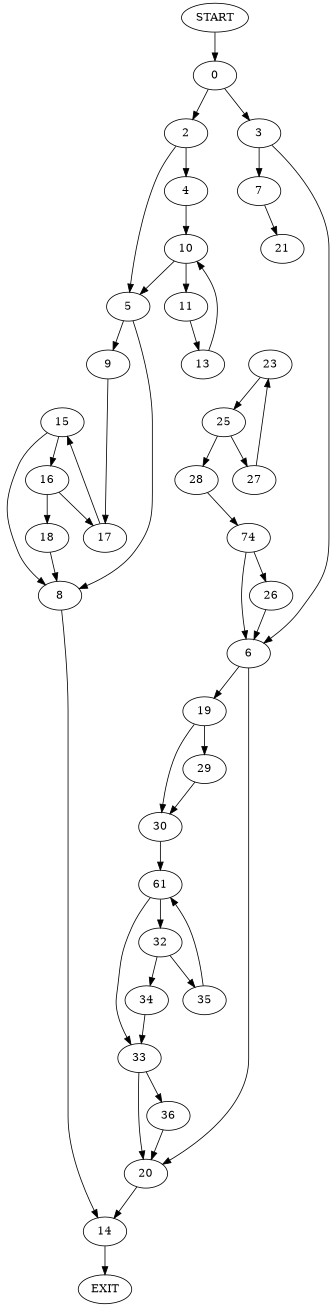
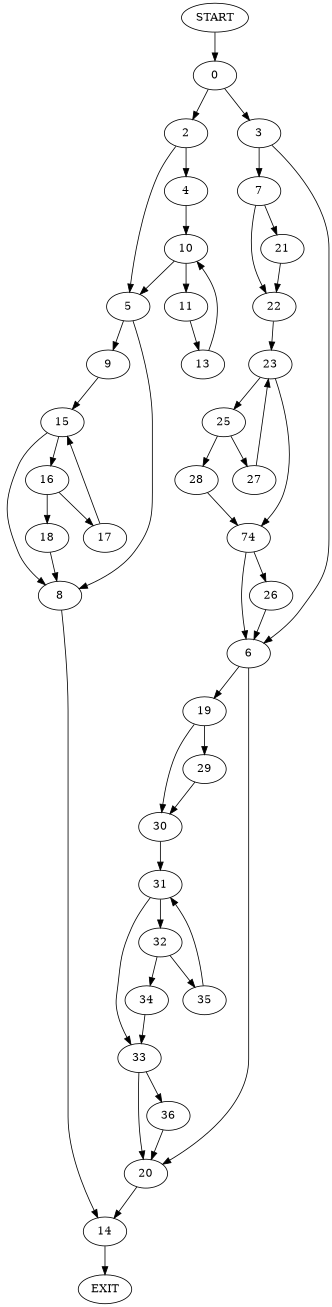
none -> (274, 307)
(107, 447) -> (88, 390)
none -> (289, 451)
(160, 885) -> (160, 885)
